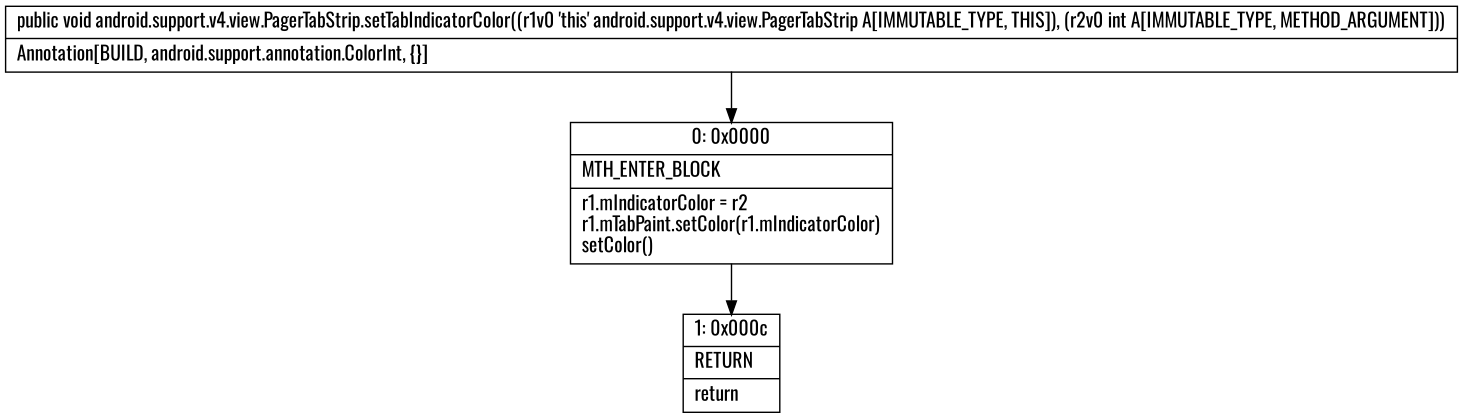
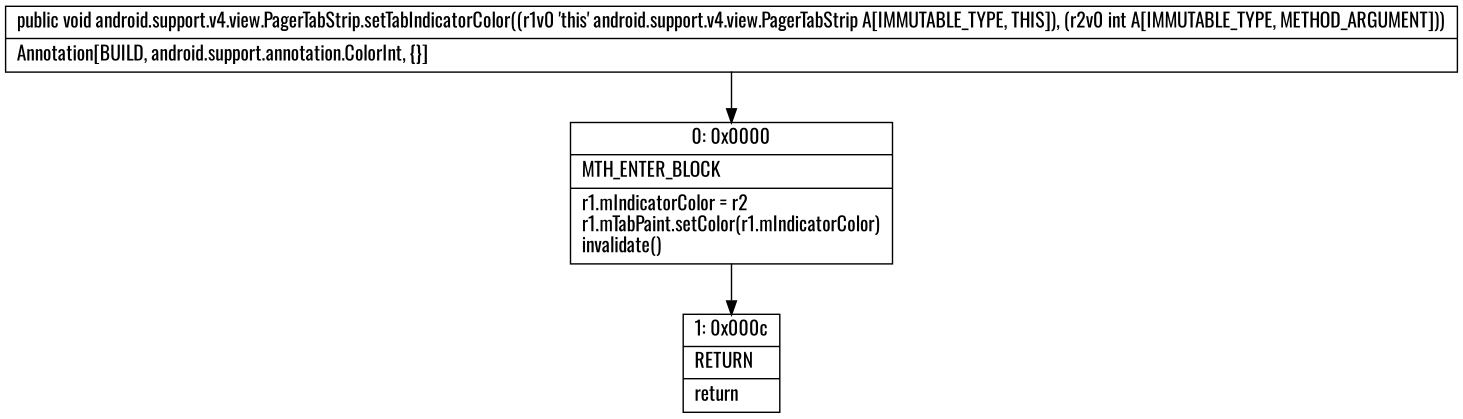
(618, 246) -> (622, 246)
